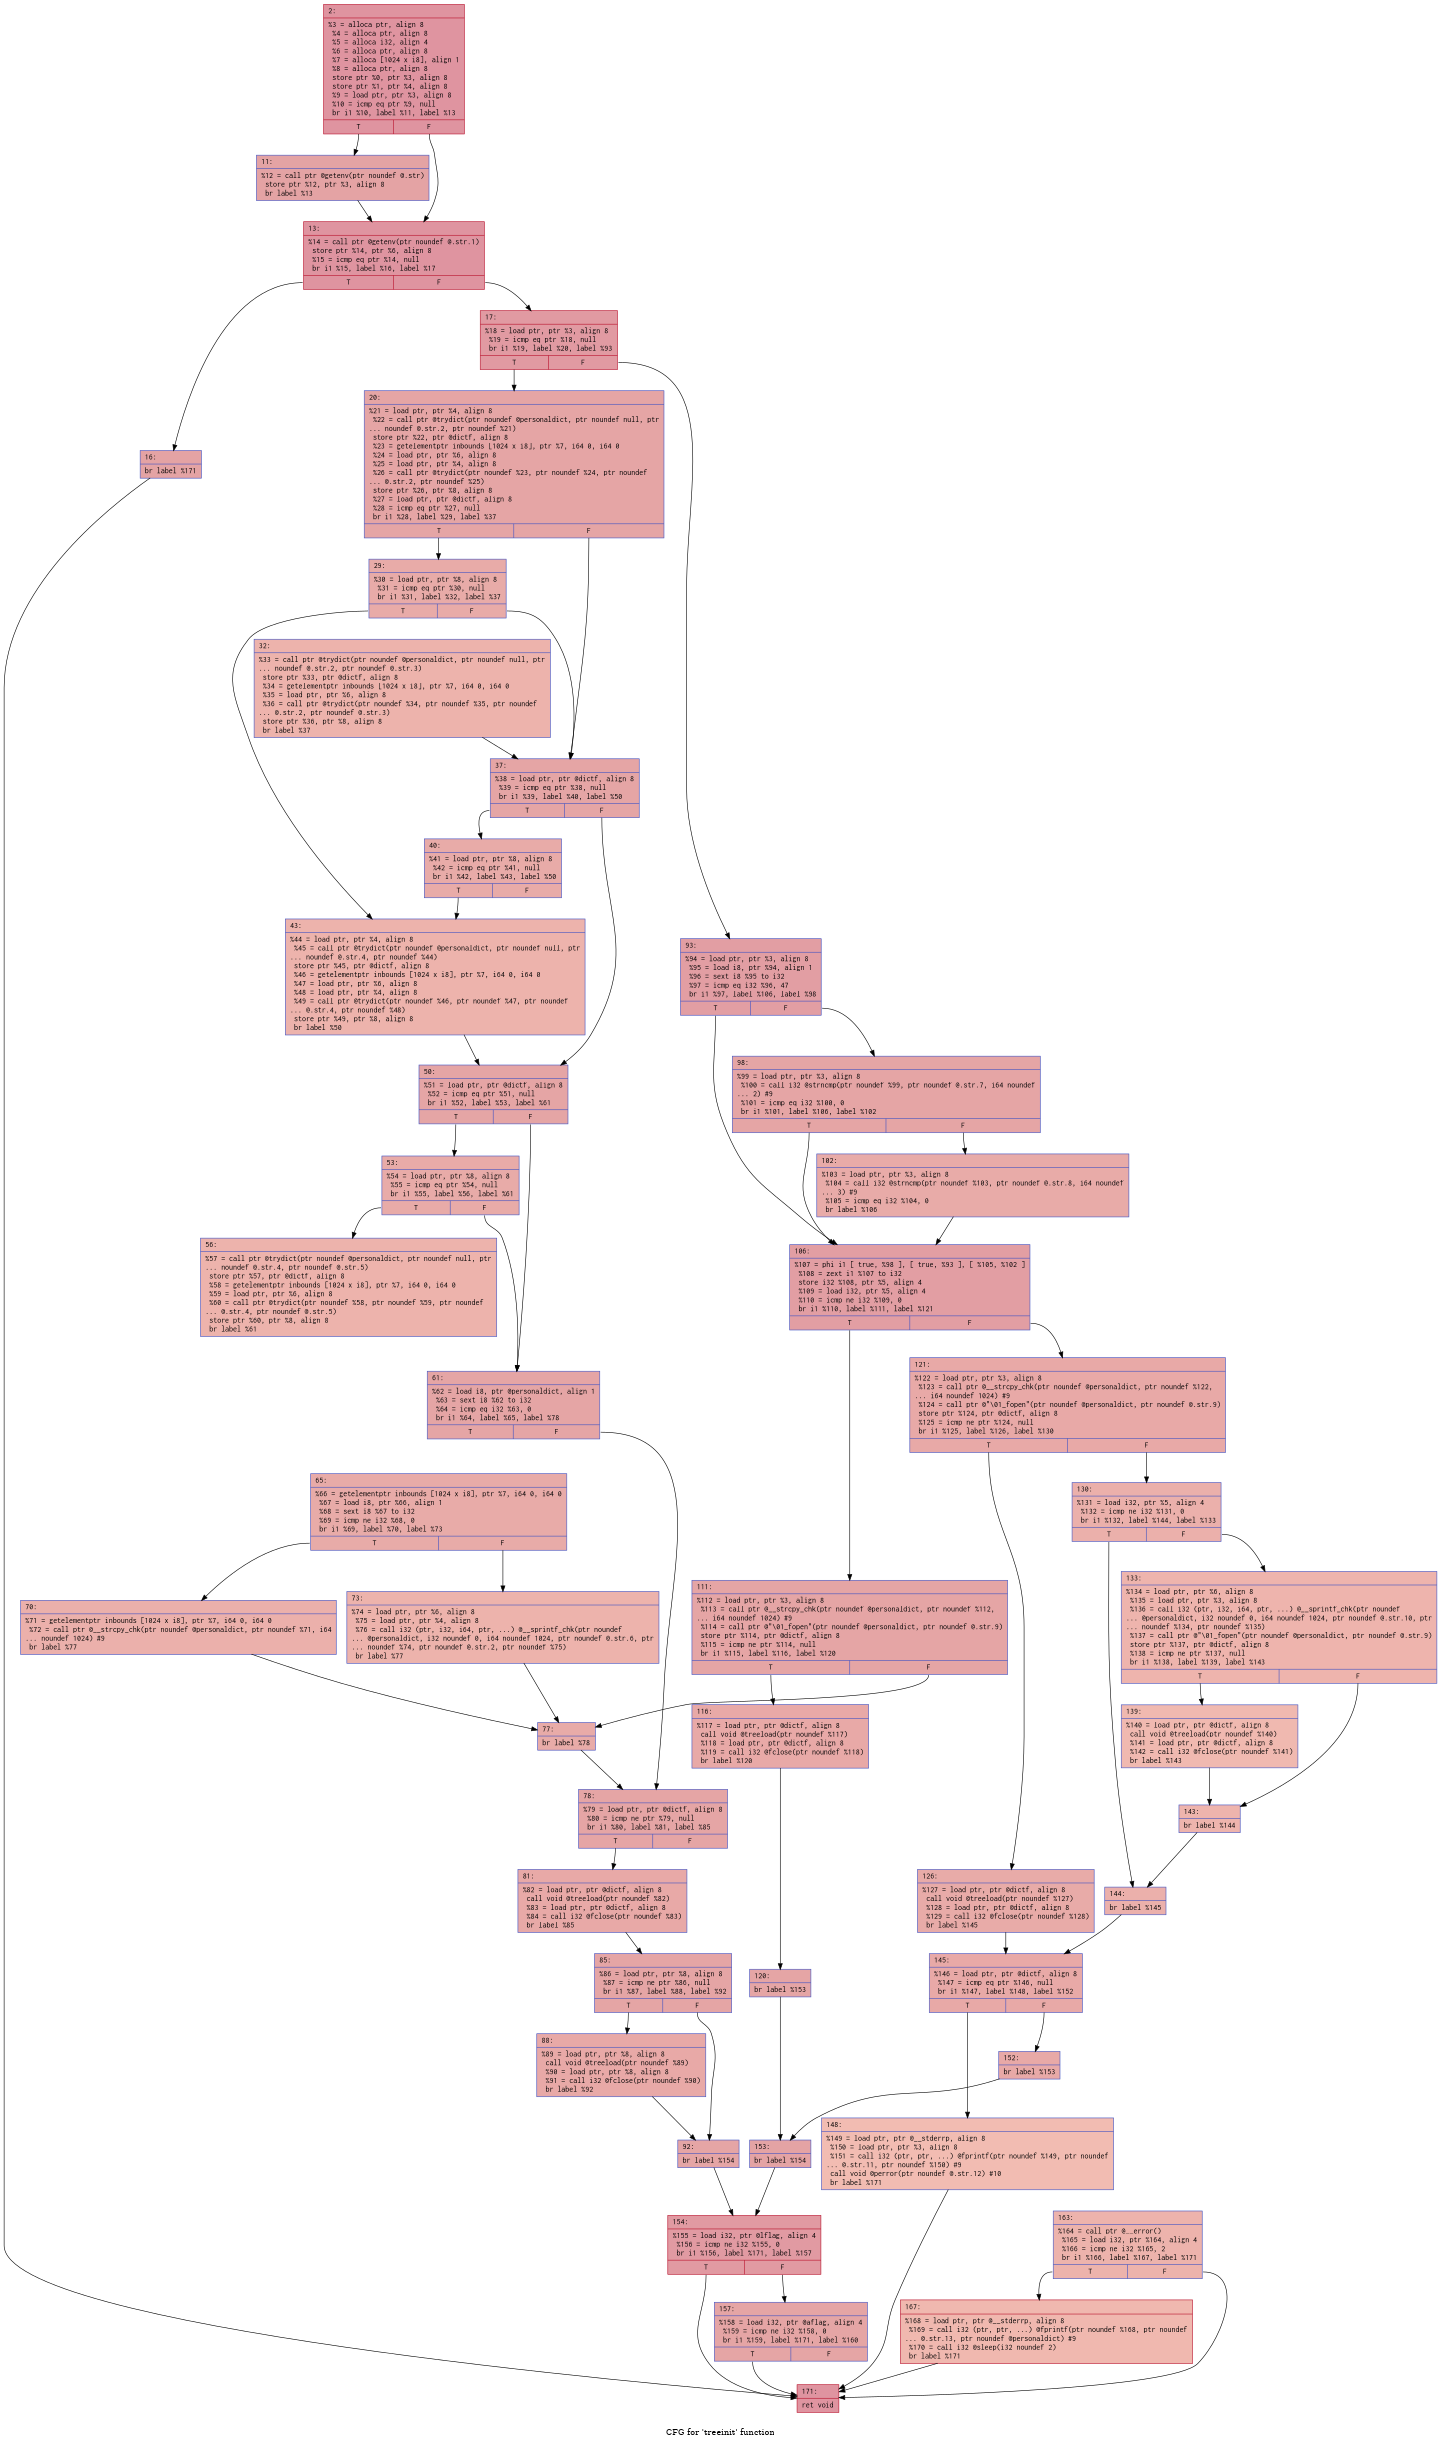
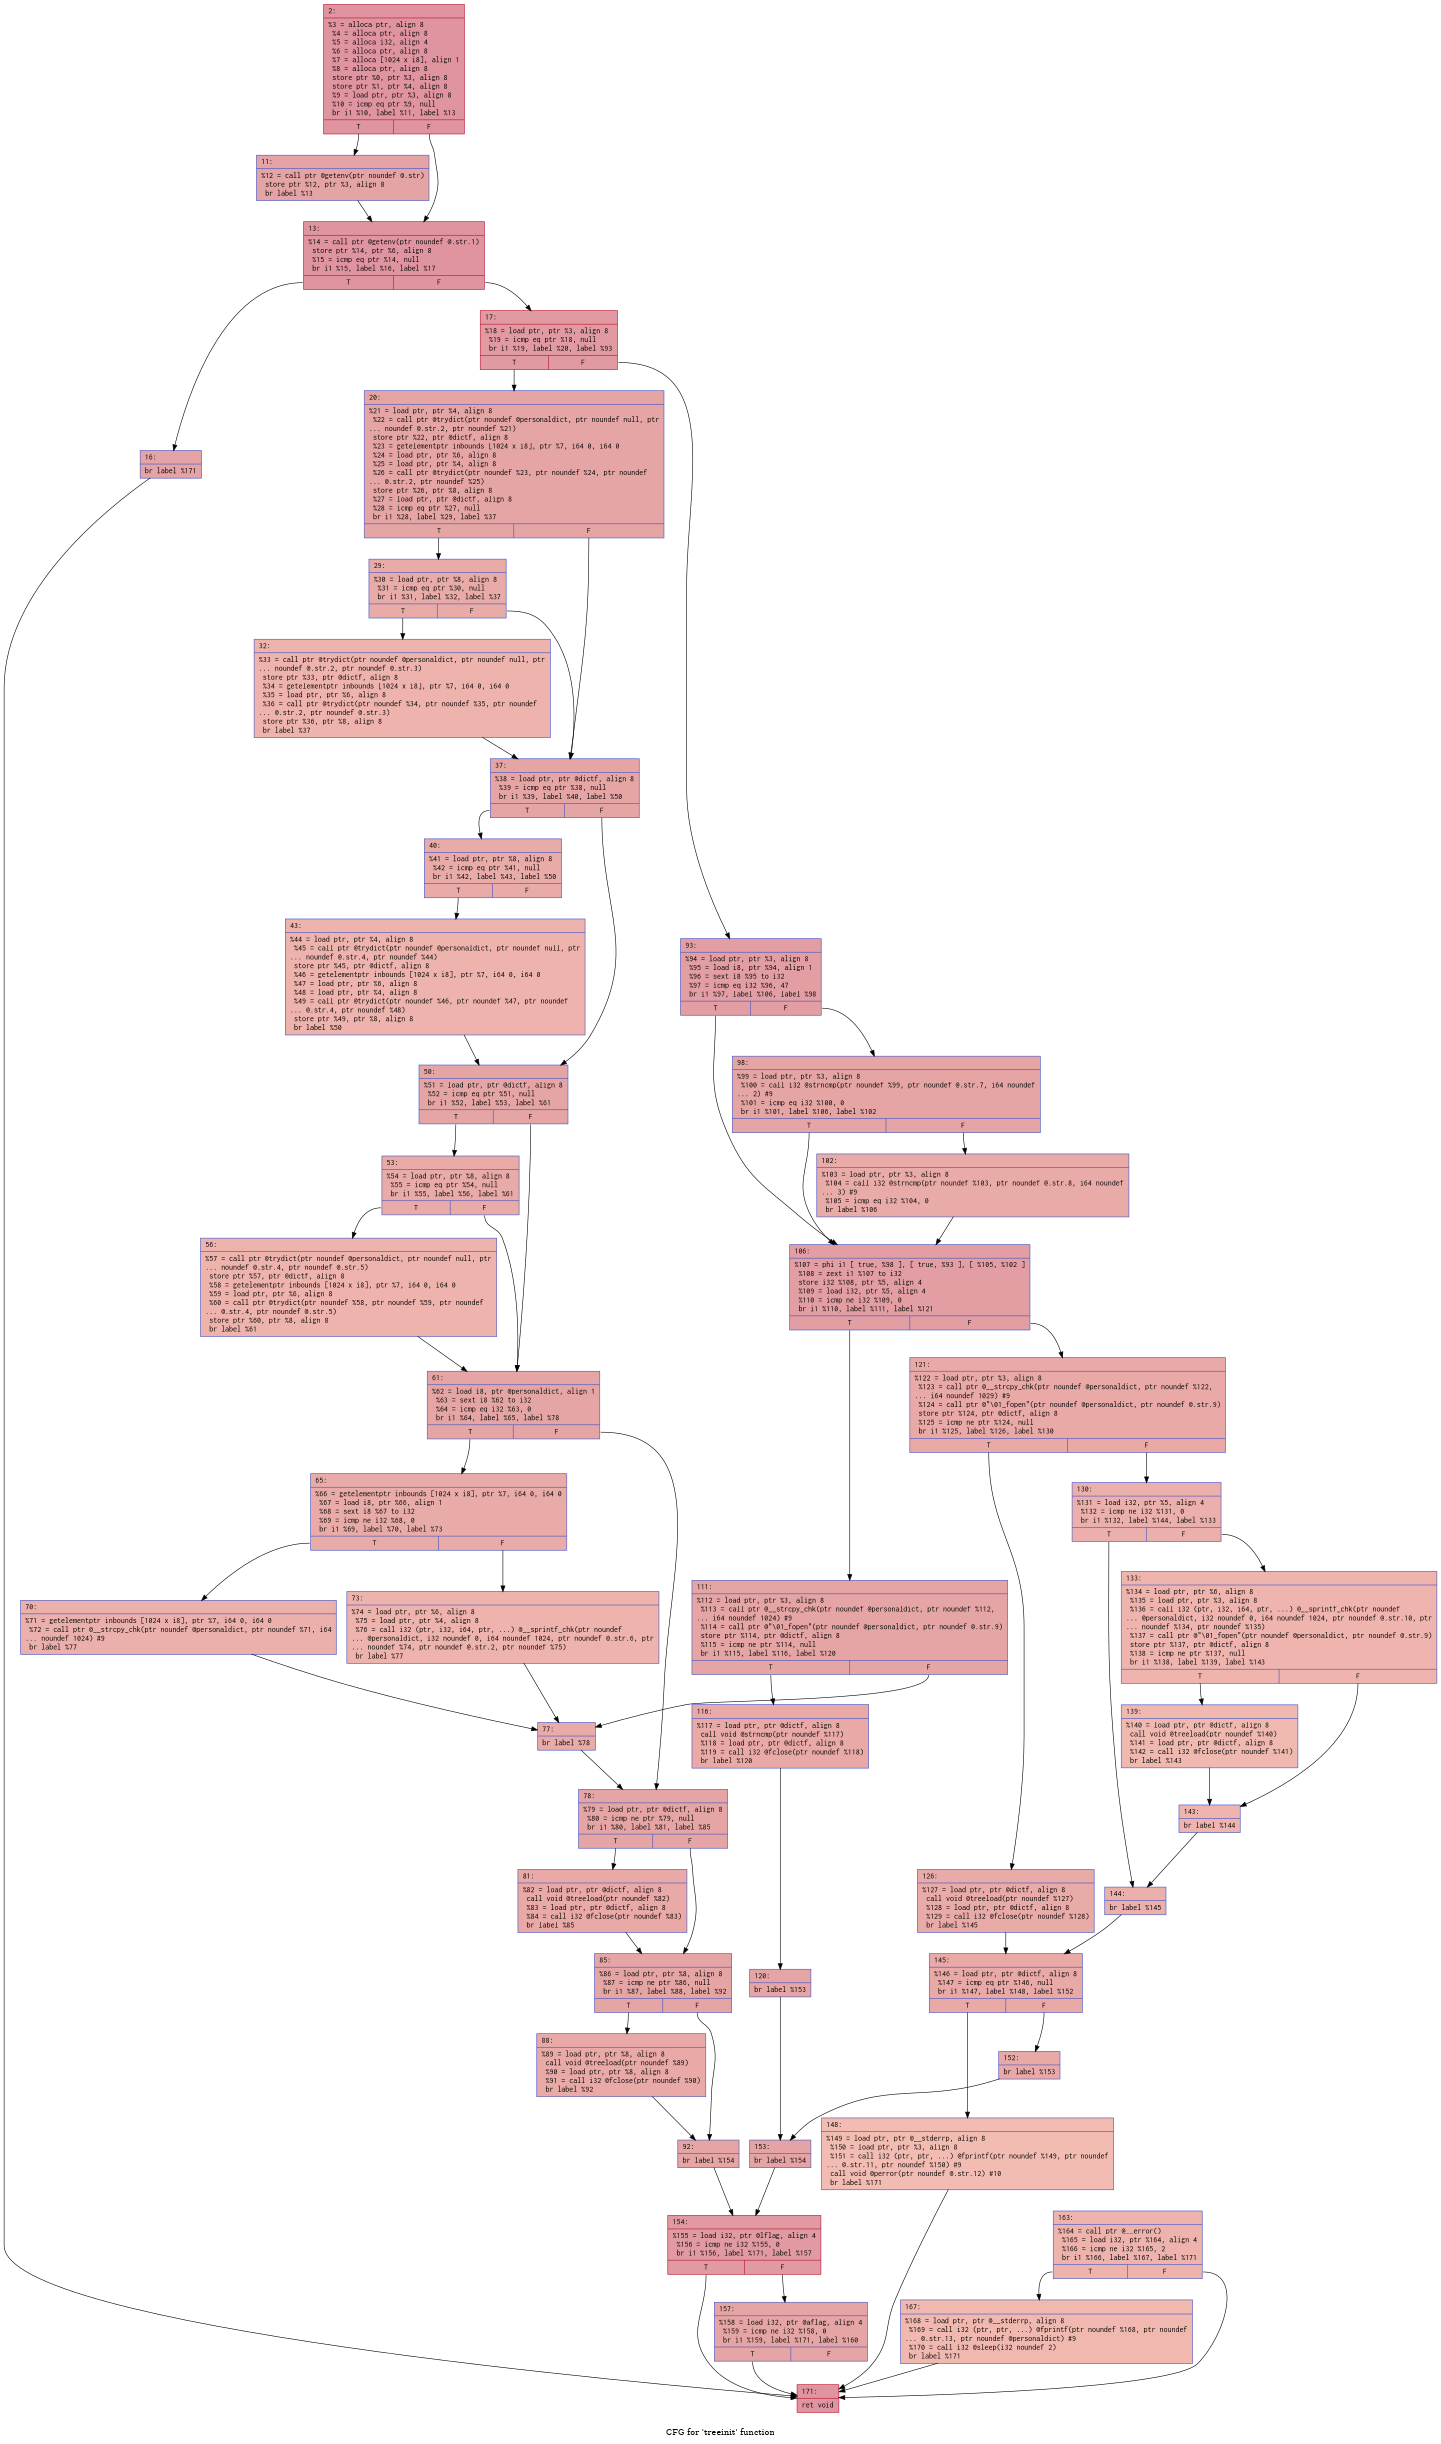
(246, 731) -> (403, 626)
none -> (440, 1352)
(963, 1396) -> (963, 1396)
none -> (468, 1454)
(772, 1734) -> (770, 1734)
none -> (696, 1899)
(1046, 2332) -> (1046, 2332)
